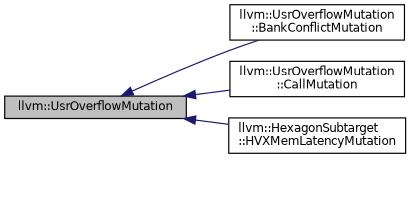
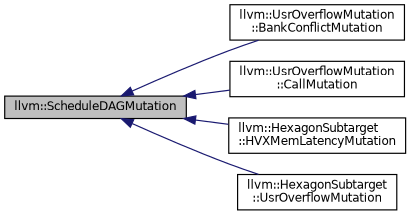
(96, 107) -> (96, 107)
none -> (317, 192)
